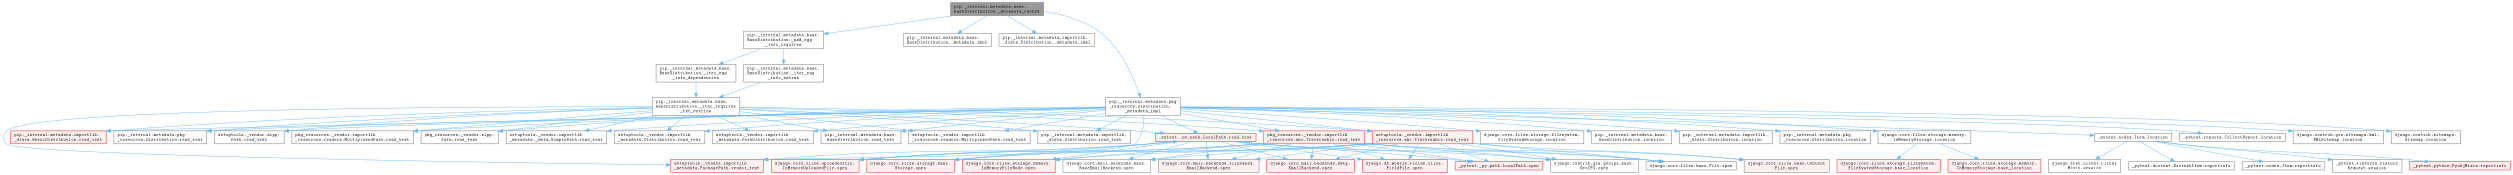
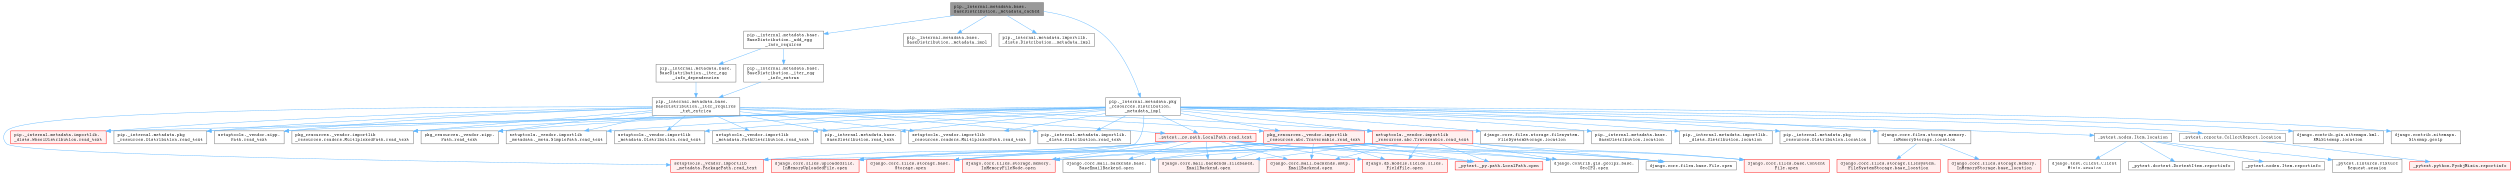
(2426, 137) -> (2426, 137)
(1016, 151) -> (1017, 151)
(2291, 152) -> (2344, 151)
(717, 166) -> (717, 166)
(1787, 166) -> (1787, 166)
